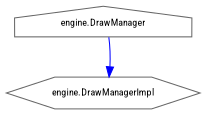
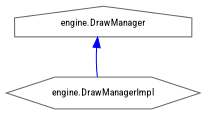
(110, 52) -> (96, 62)
